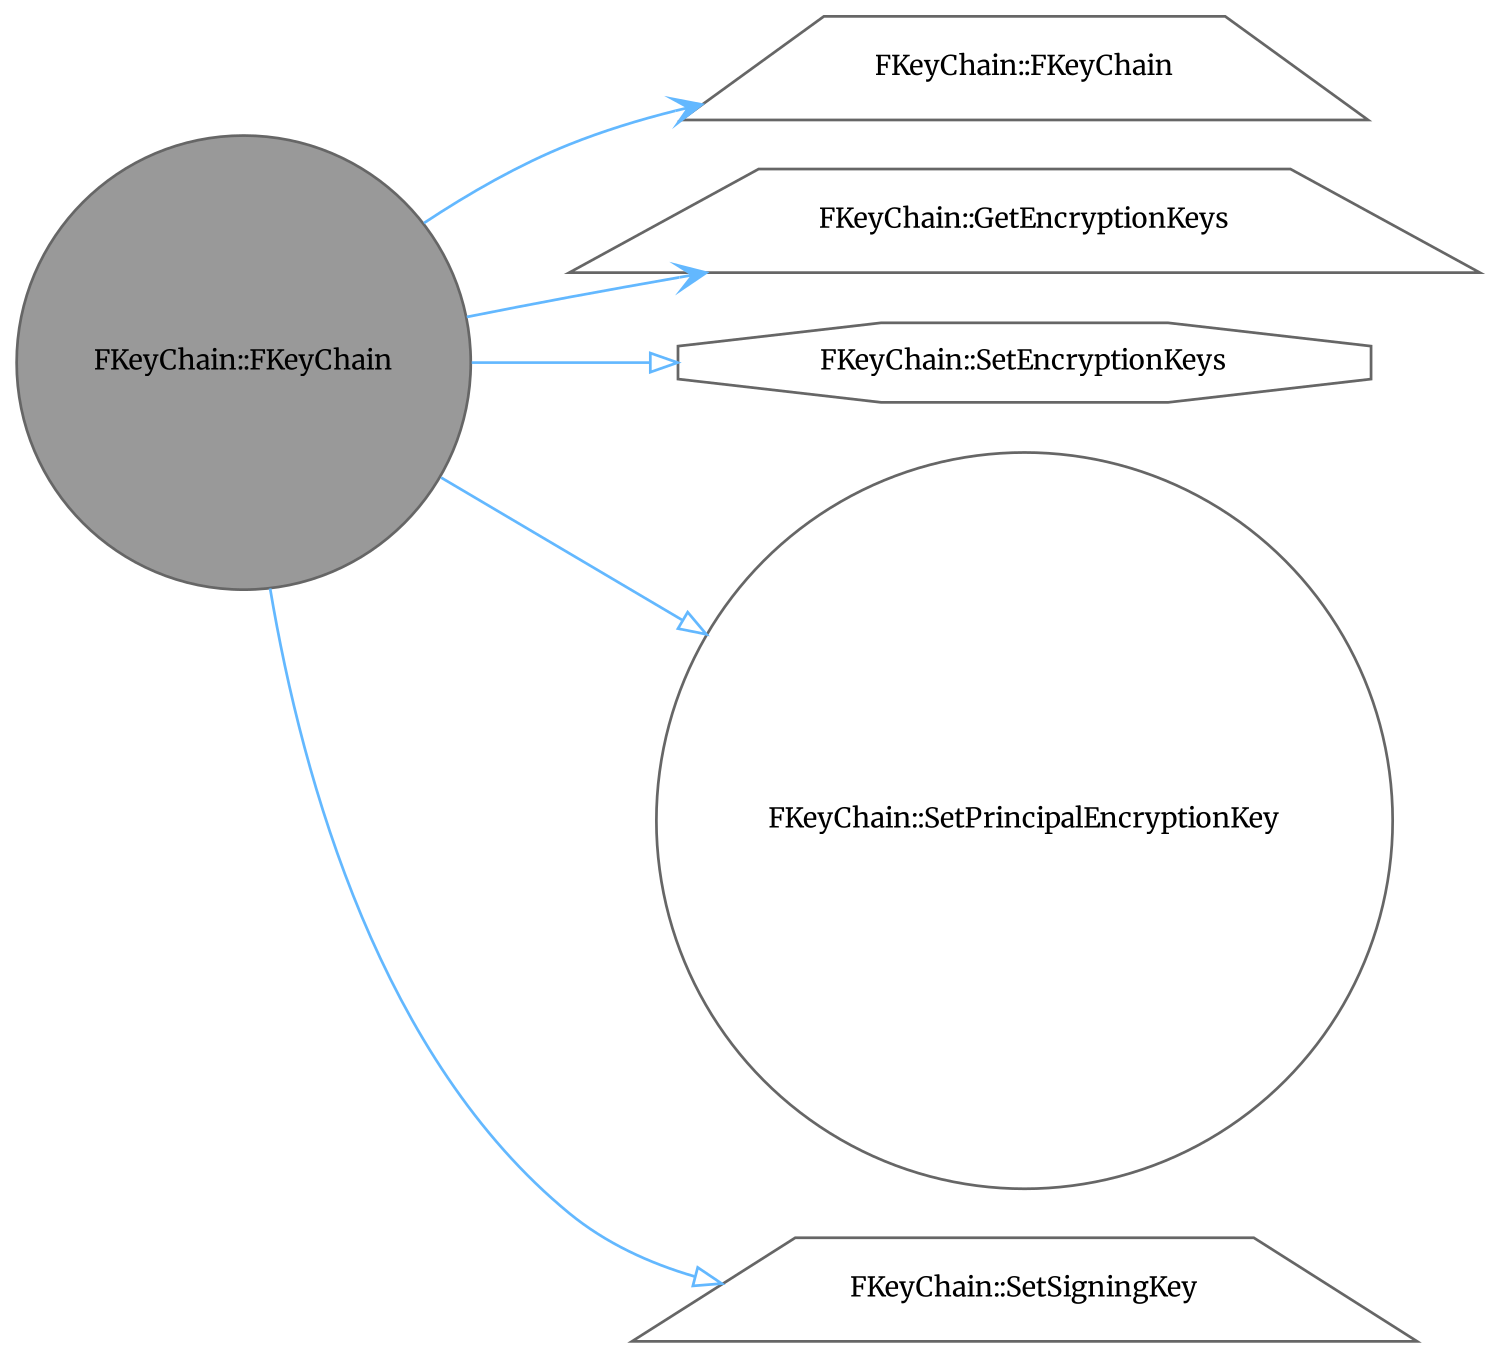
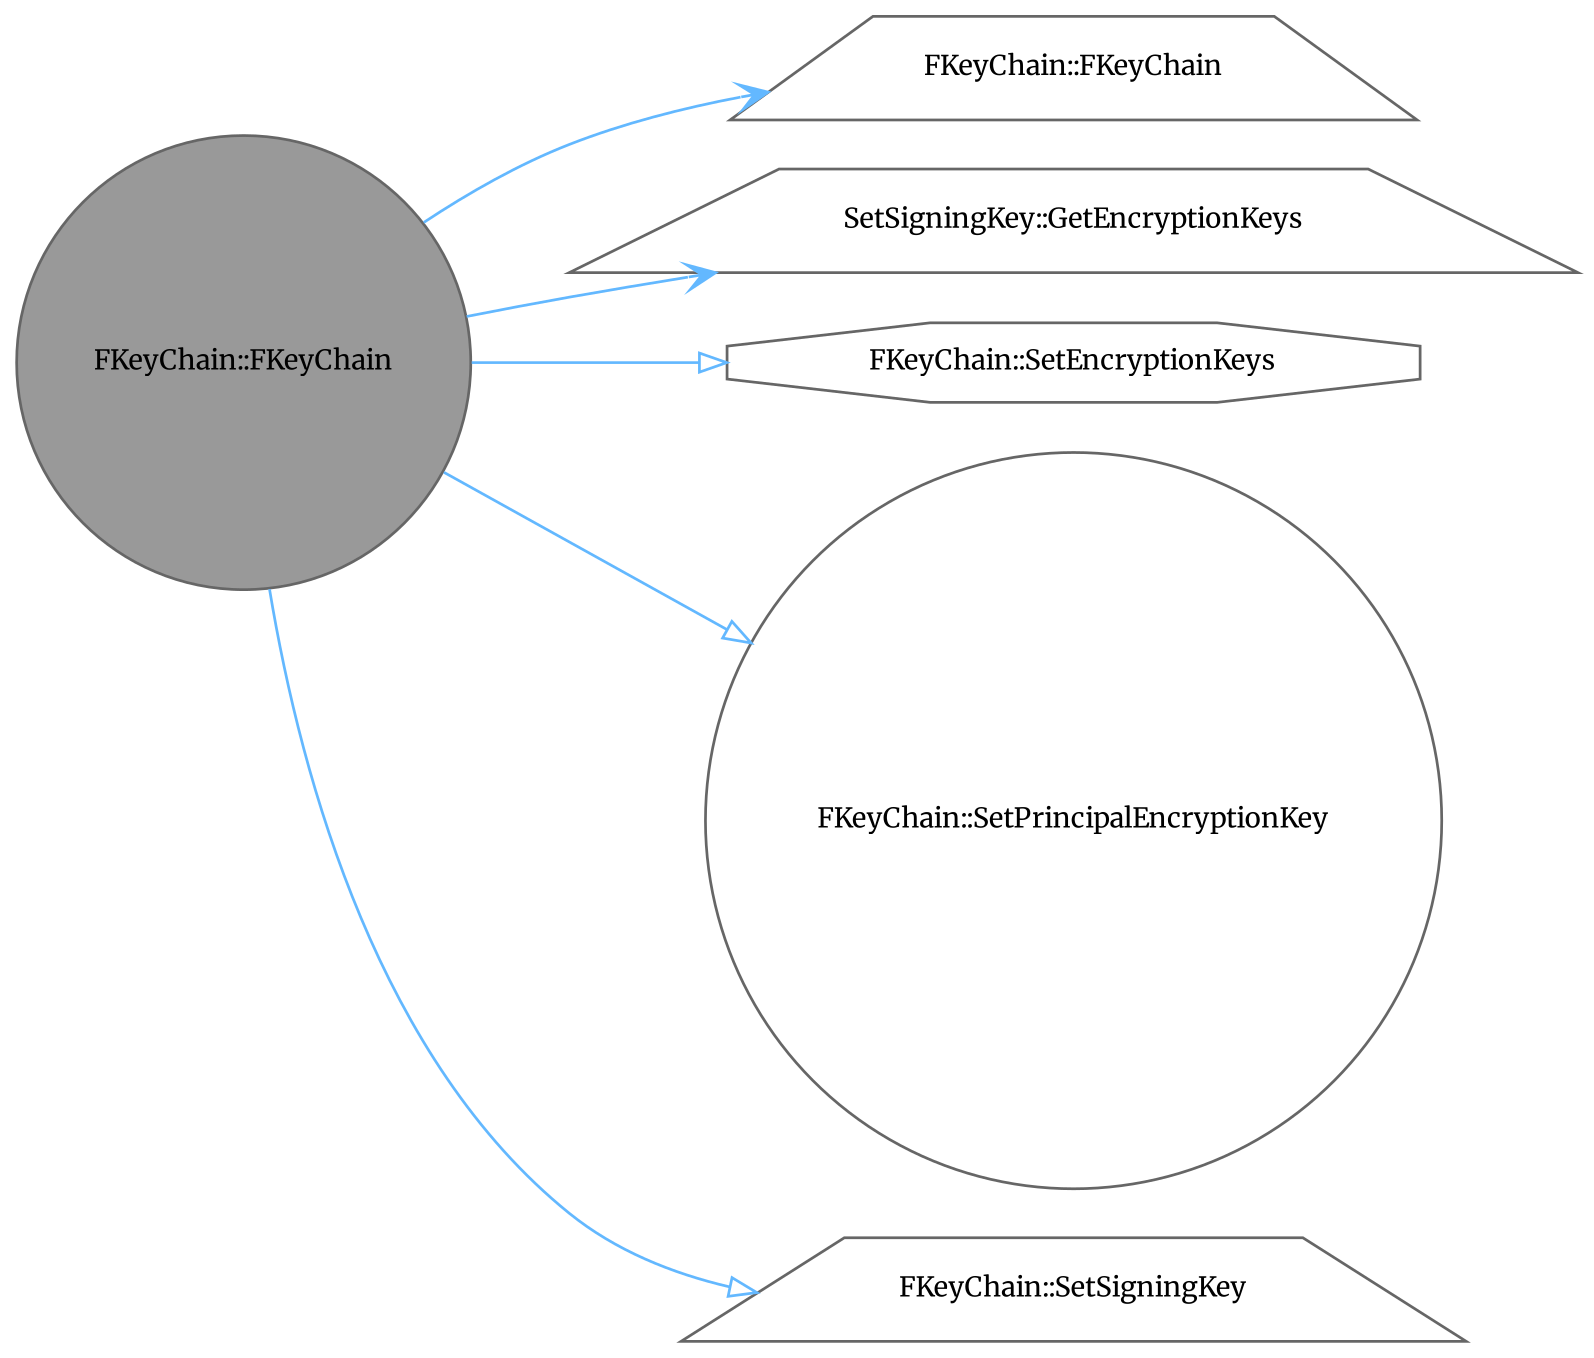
(1025, 221) -> (1074, 221)
